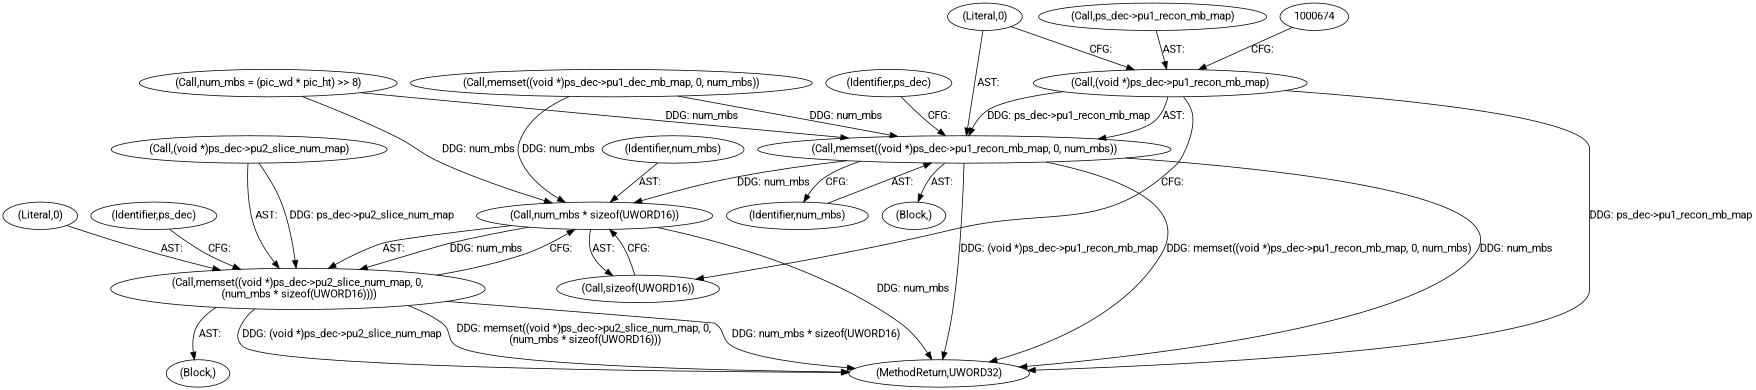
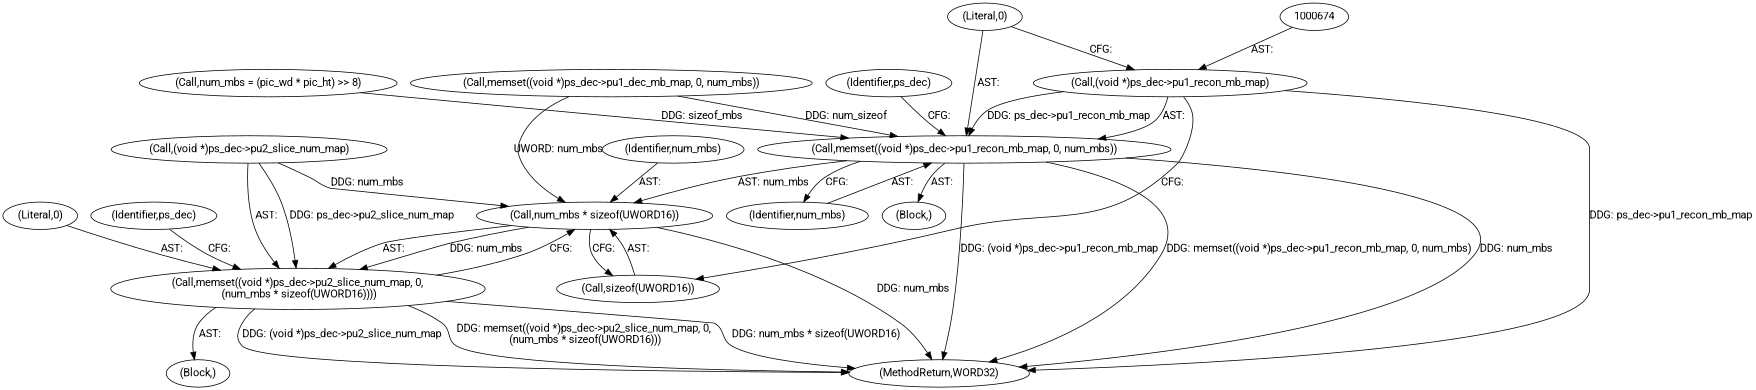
(1153, 17) -> none
(1264, 50) -> (1264, 50)
(702, 116) -> (702, 116)
(846, 116) -> (846, 116)
(559, 149) -> (559, 149)
(422, 152) -> (387, 194)
(774, 183) -> (774, 183)
(605, 249) -> (605, 249)
(640, 249) -> (640, 249)
(939, 373) -> (939, 373)
